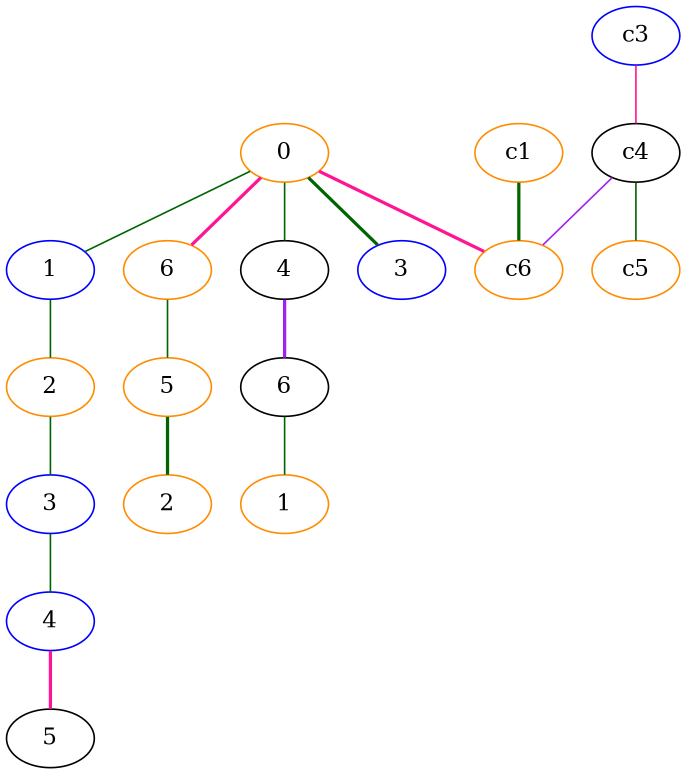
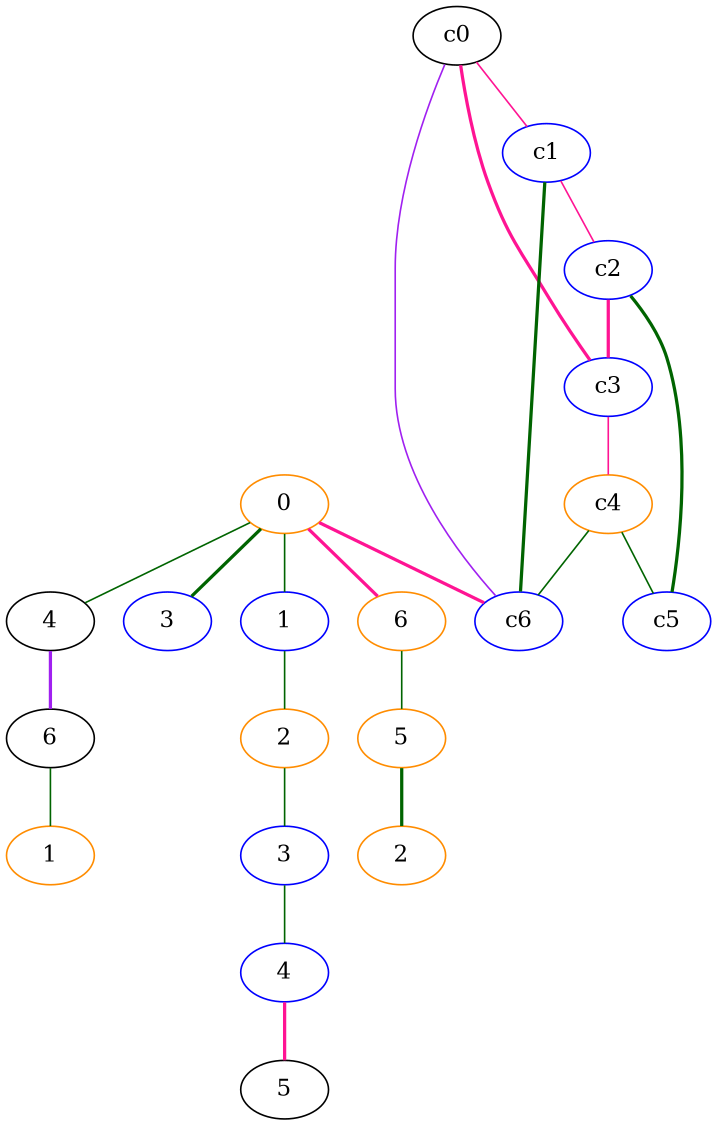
none -> (457, 36)
(519, 153) -> (546, 153)
(636, 153) -> (608, 504)
(578, 211) -> (564, 563)
(519, 270) -> (519, 621)
none -> (608, 270)
(636, 270) -> (667, 621)
